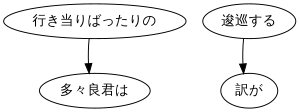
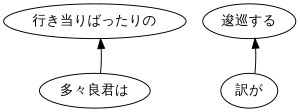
(88, 51) -> (101, 61)
(243, 51) -> (256, 61)
